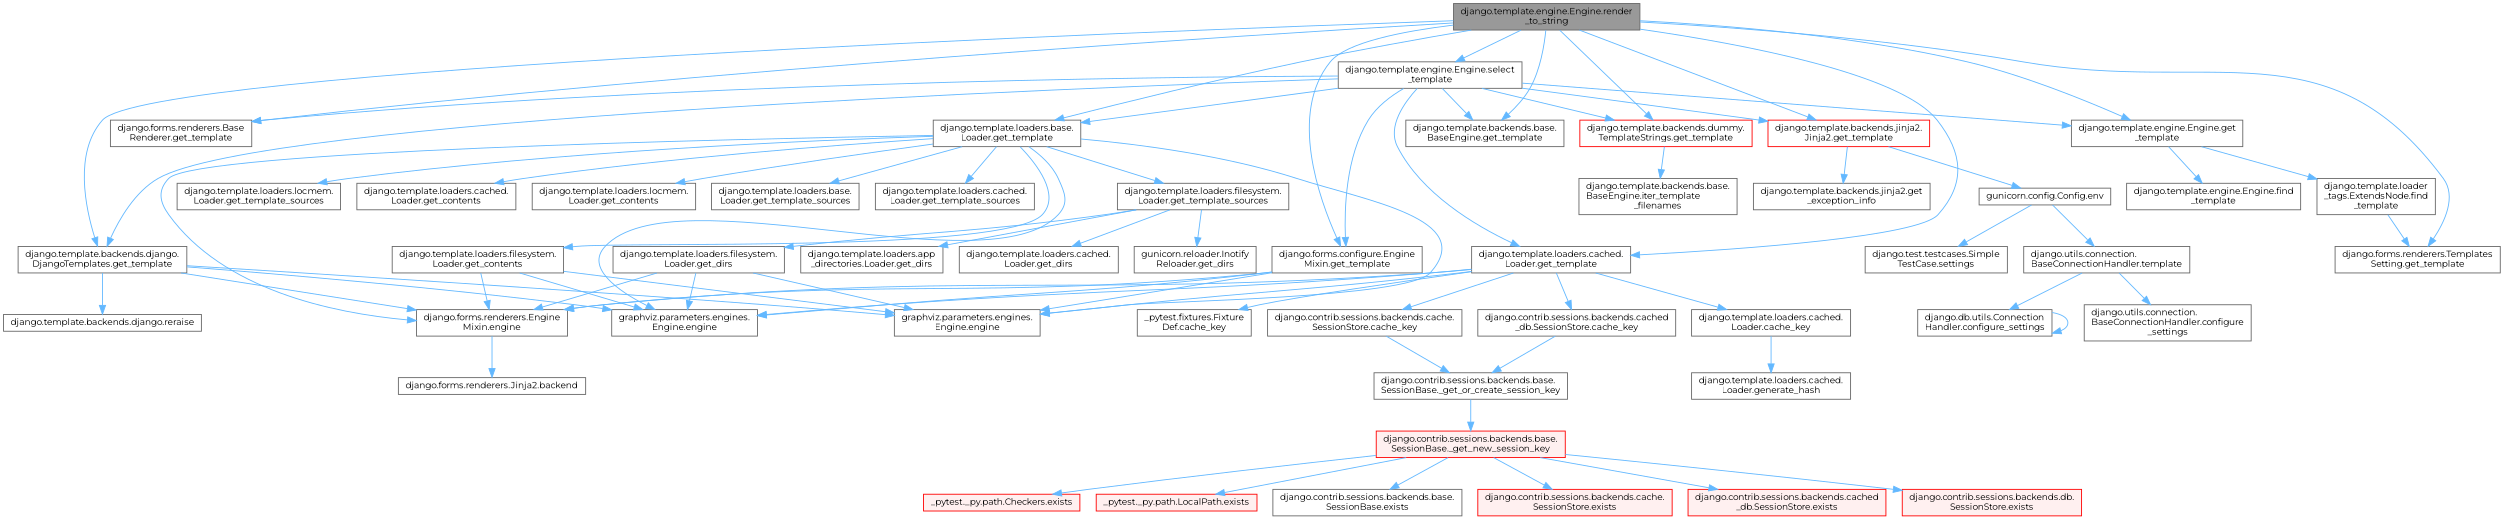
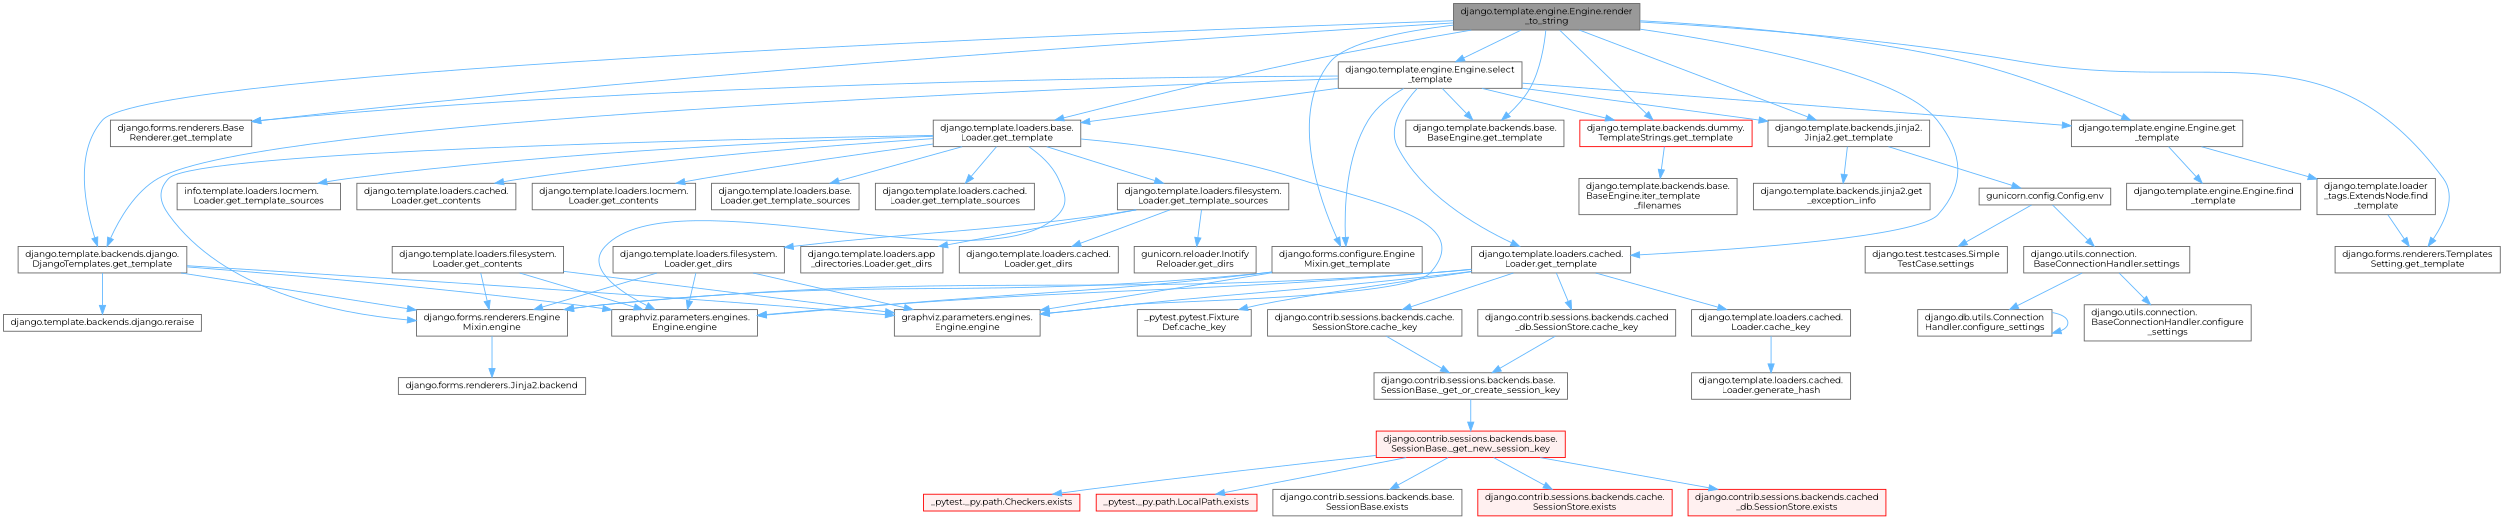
(1849, 133) -> (1849, 133)
(259, 197) -> (259, 197)
(779, 243) -> none
(2107, 260) -> (2107, 260)
(1194, 323) -> (1194, 323)
(1992, 503) -> none
